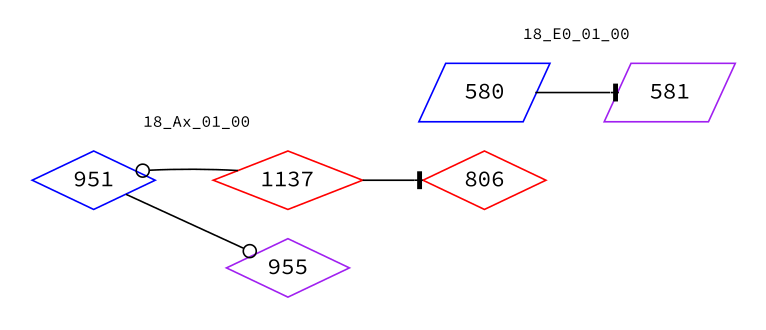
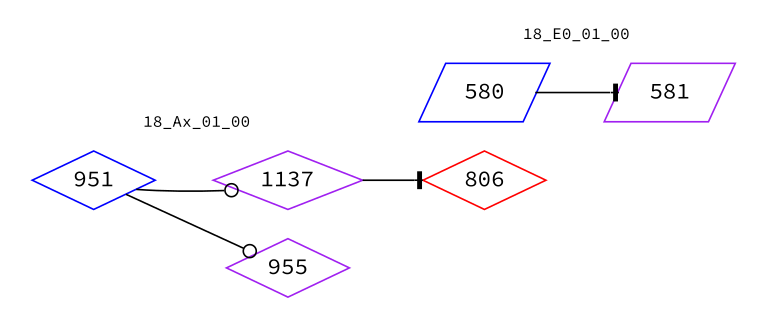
(194, 169) -> (180, 191)
(288, 180) -> (288, 180)
